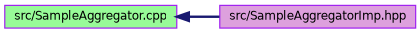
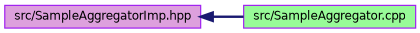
(204, 17) -> (228, 17)
